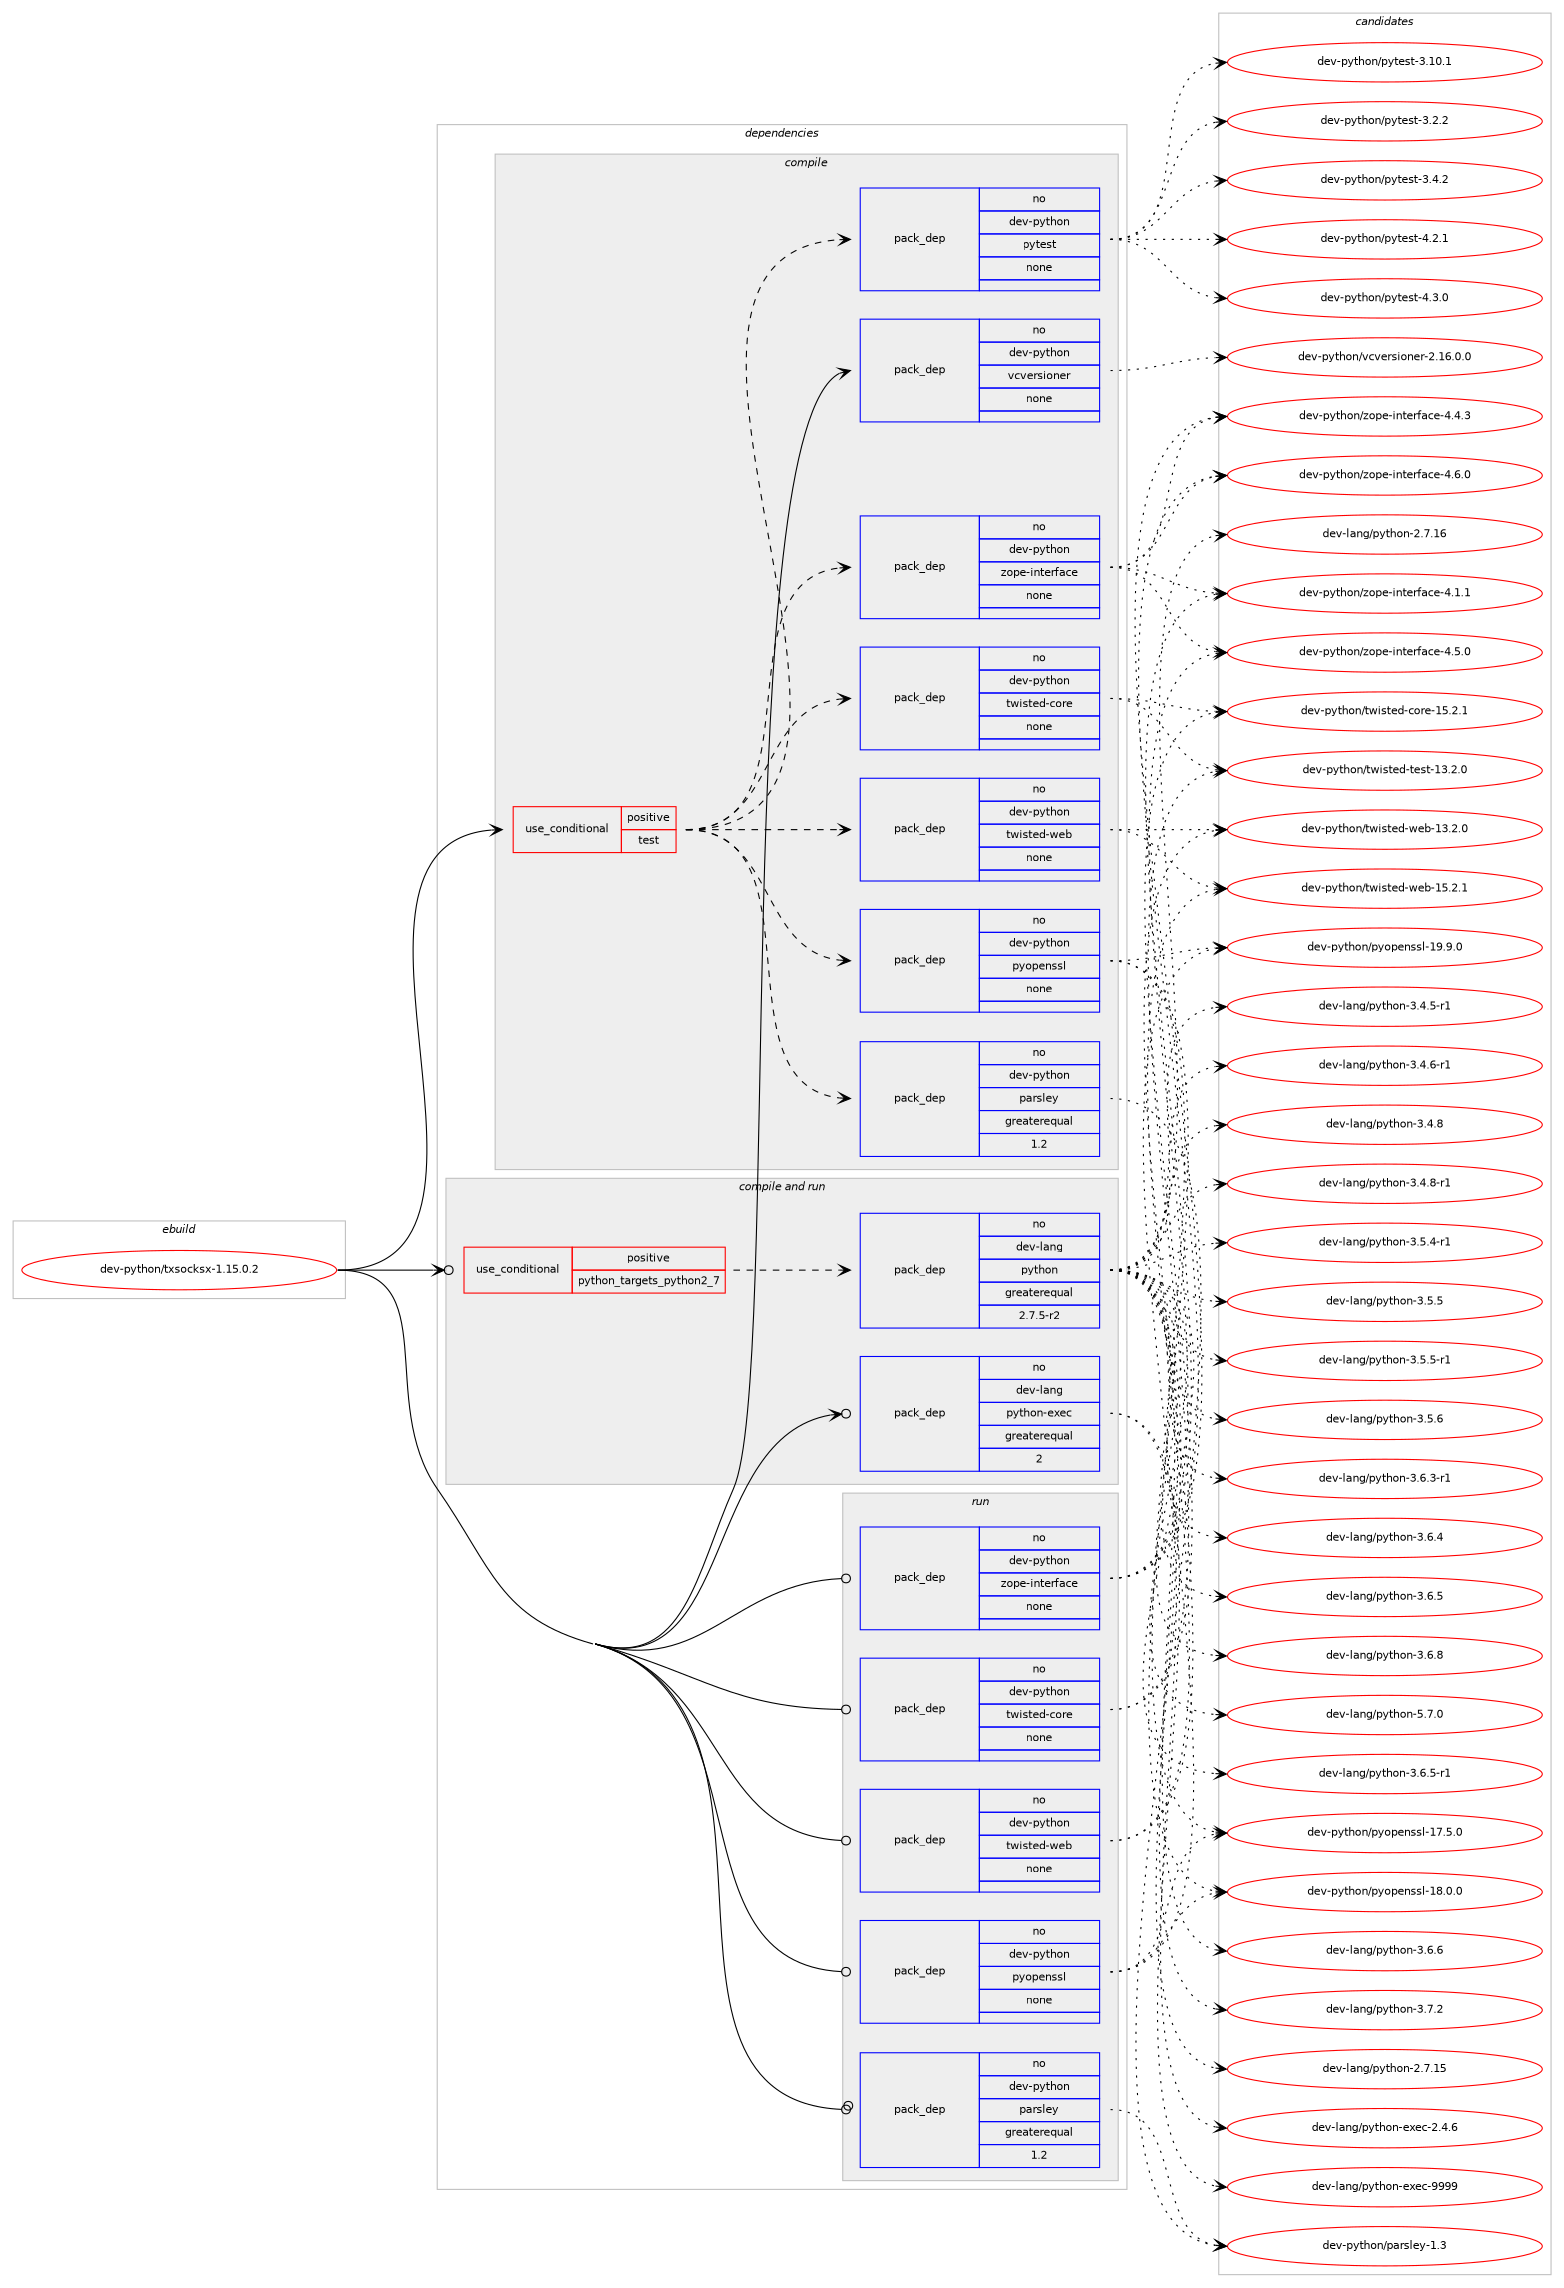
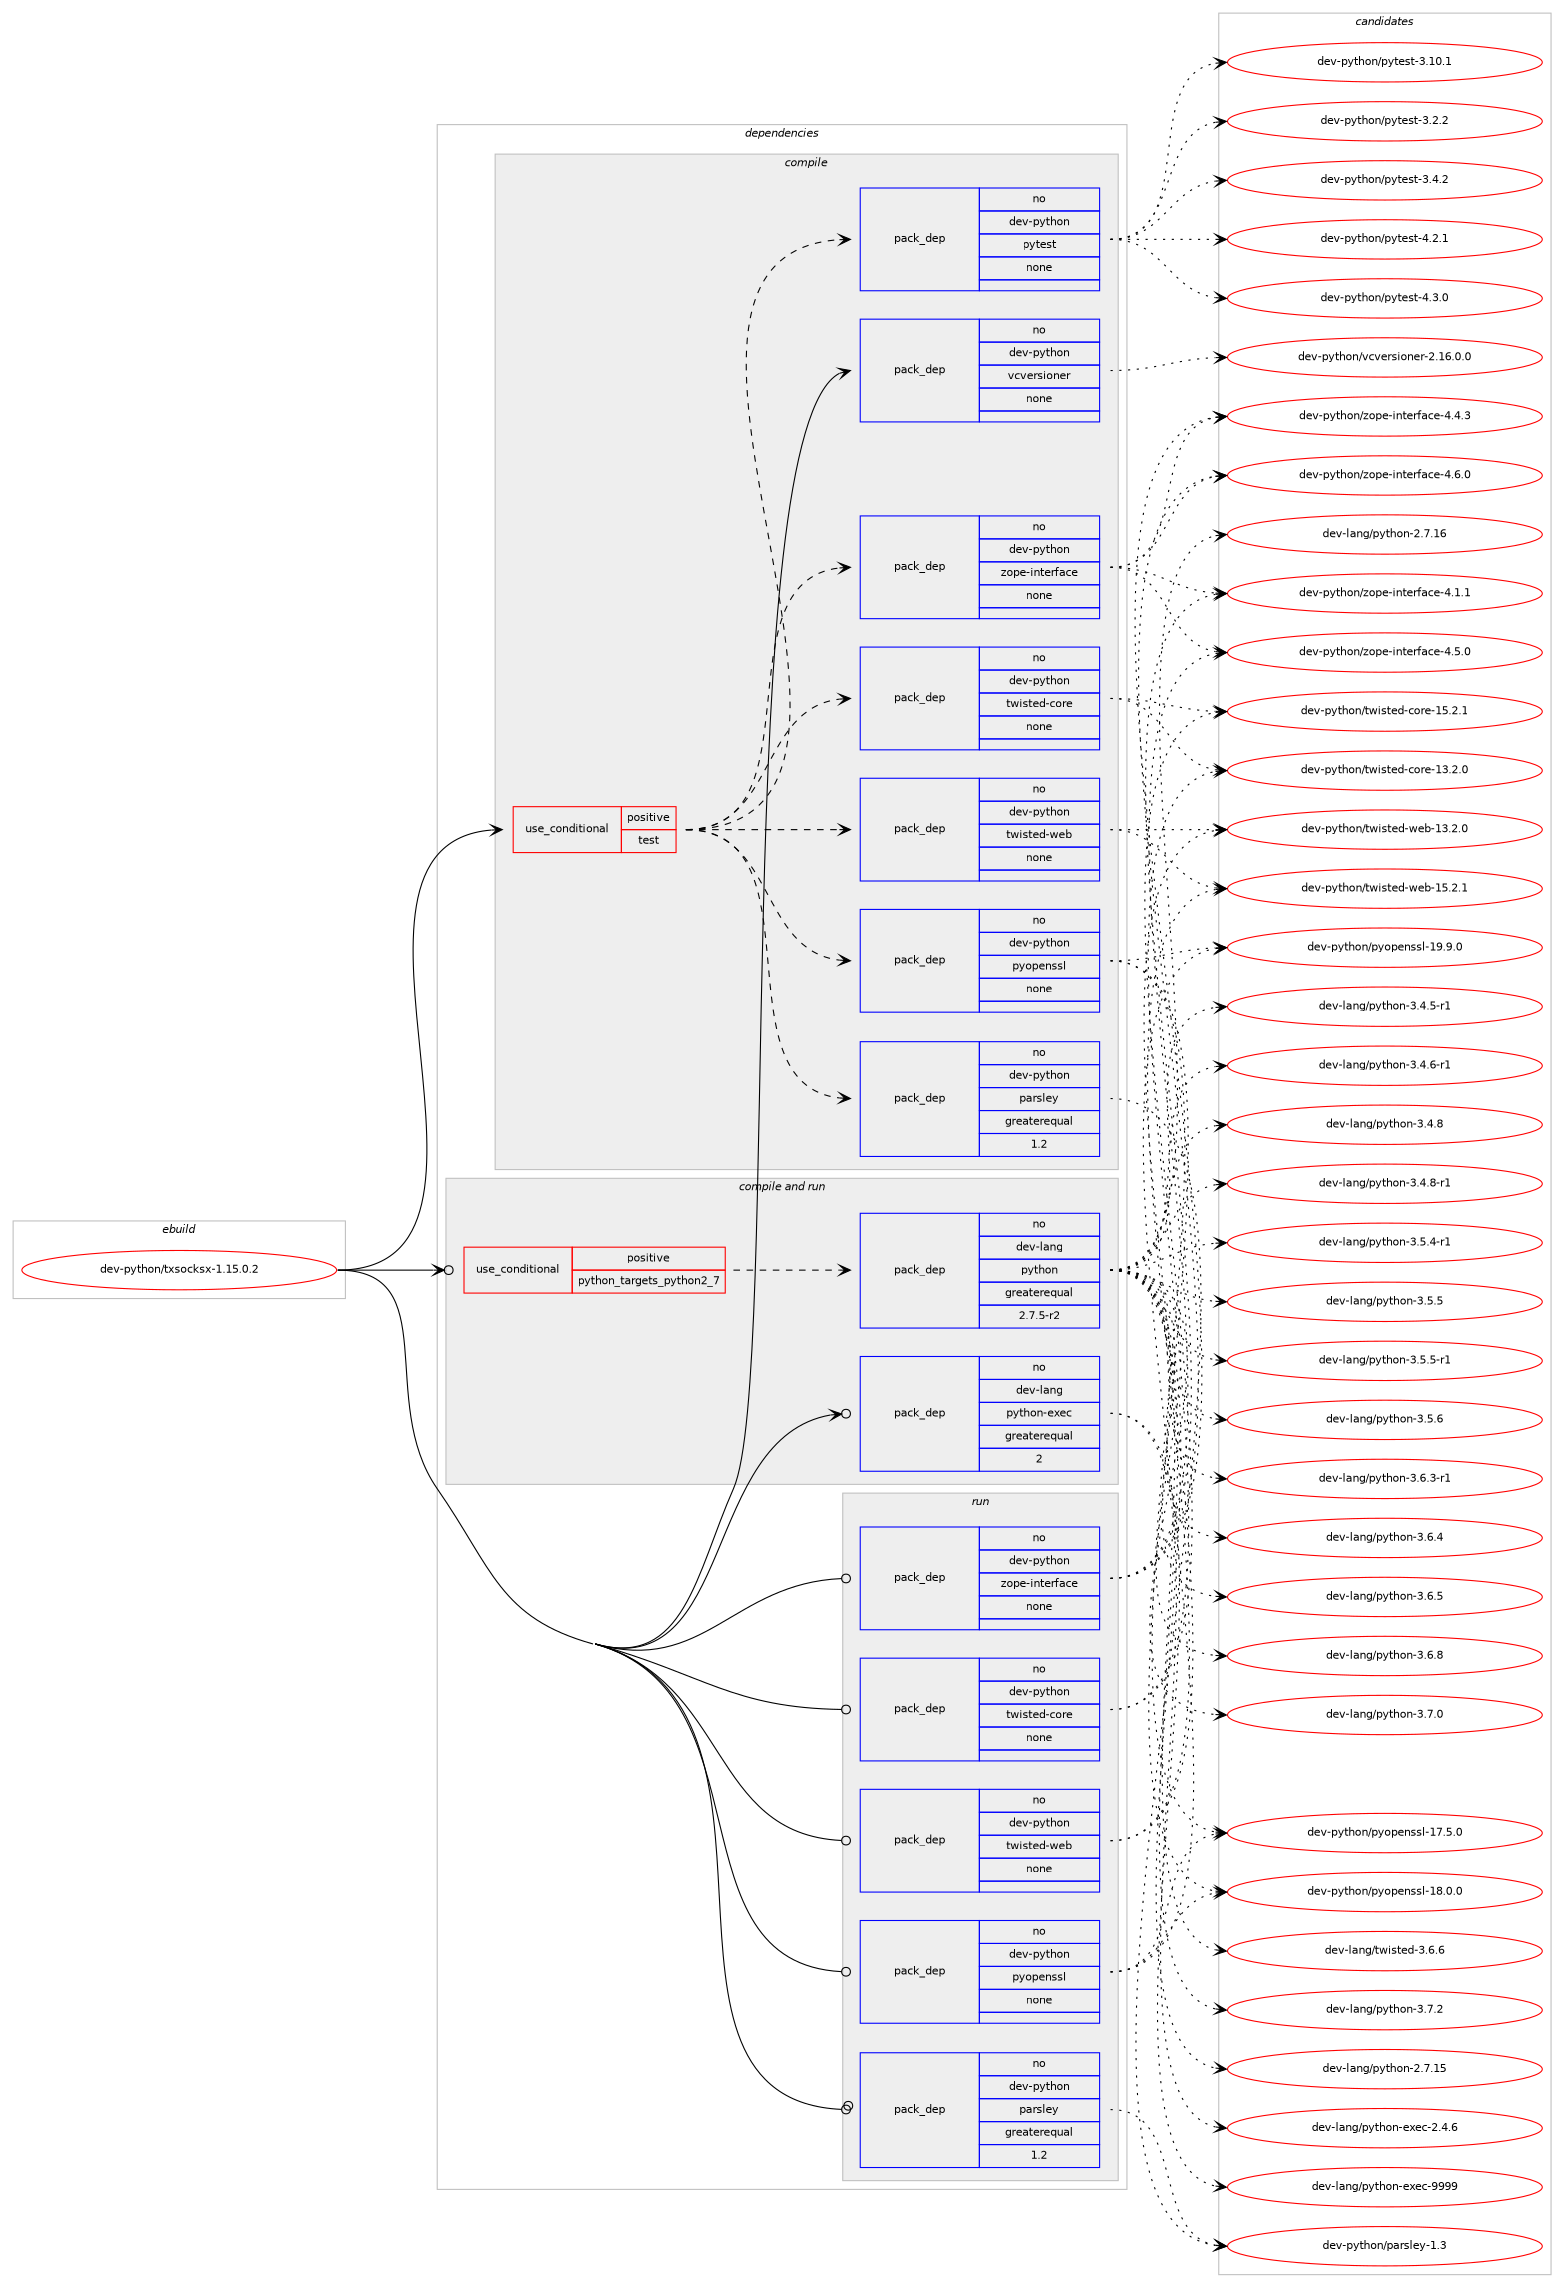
(1385, 771) -> (1385, 771)
(1385, 1715) -> (1385, 1715)
(1385, 1774) -> none
(1385, 1951) -> (1385, 1951)
